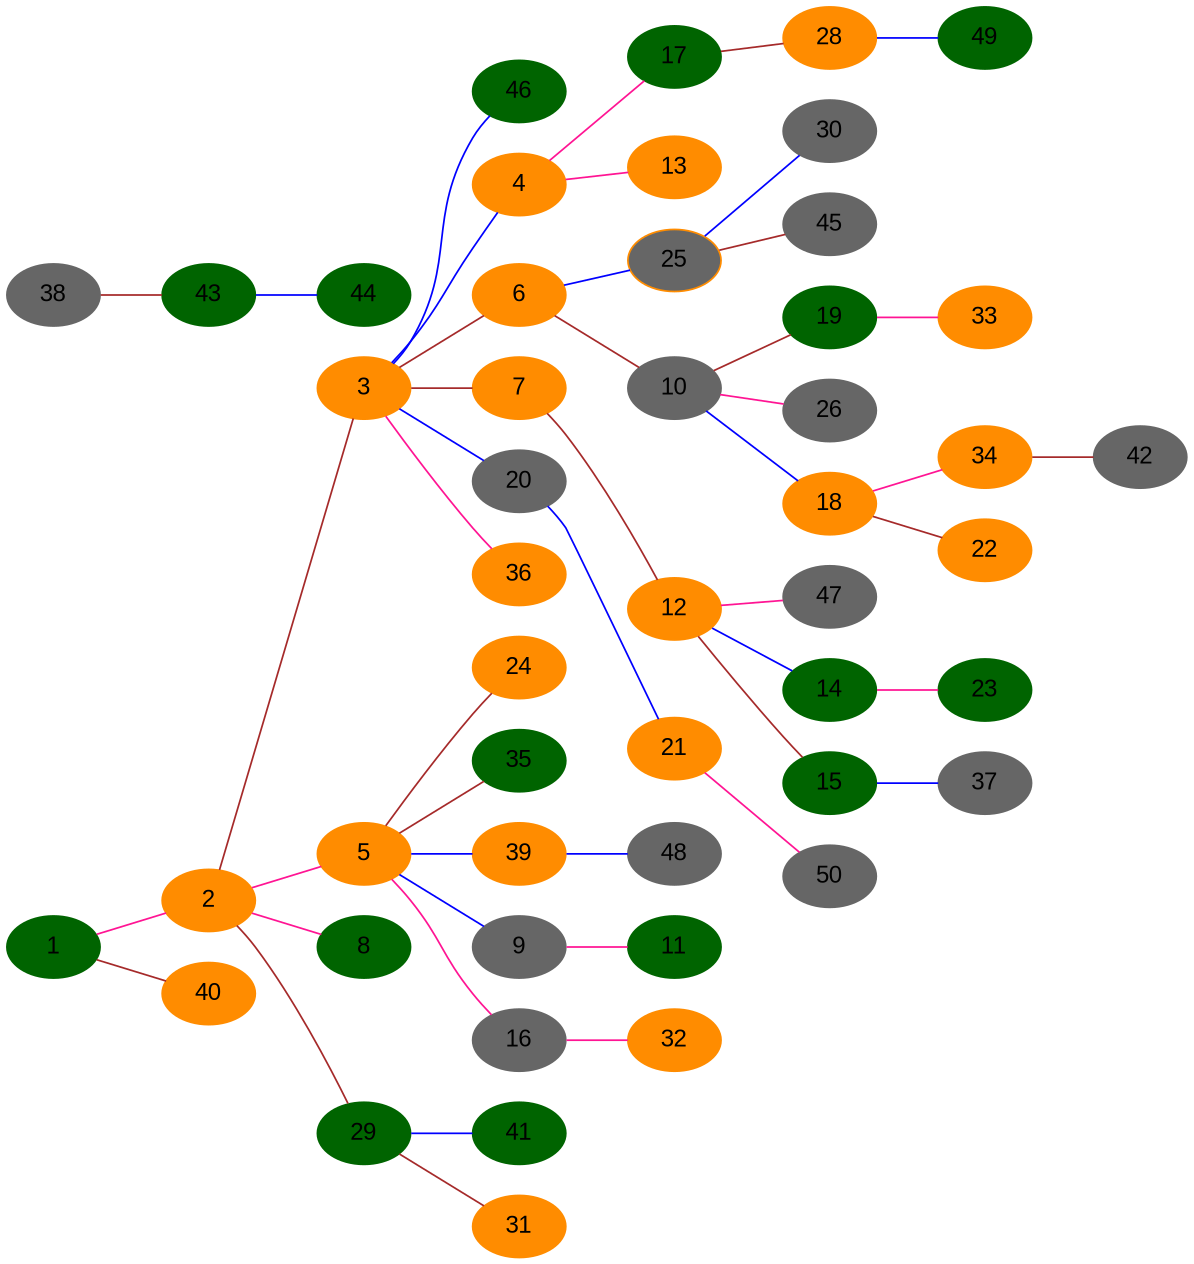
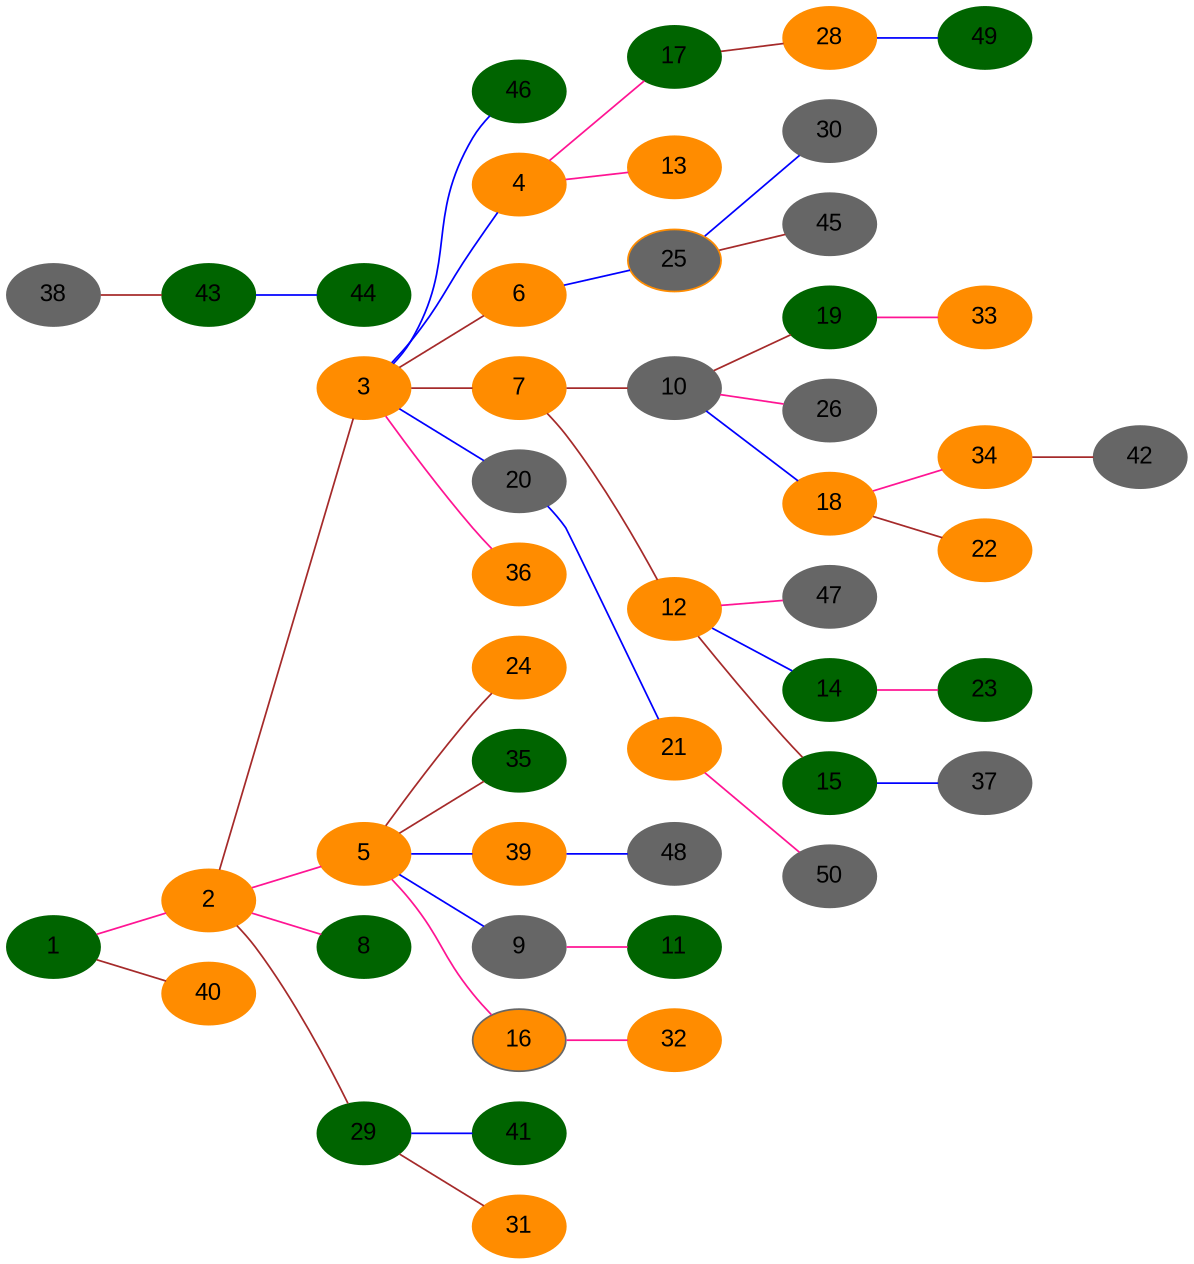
(597, 342) -> (597, 388)
(519, 1040) -> (519, 1040)
